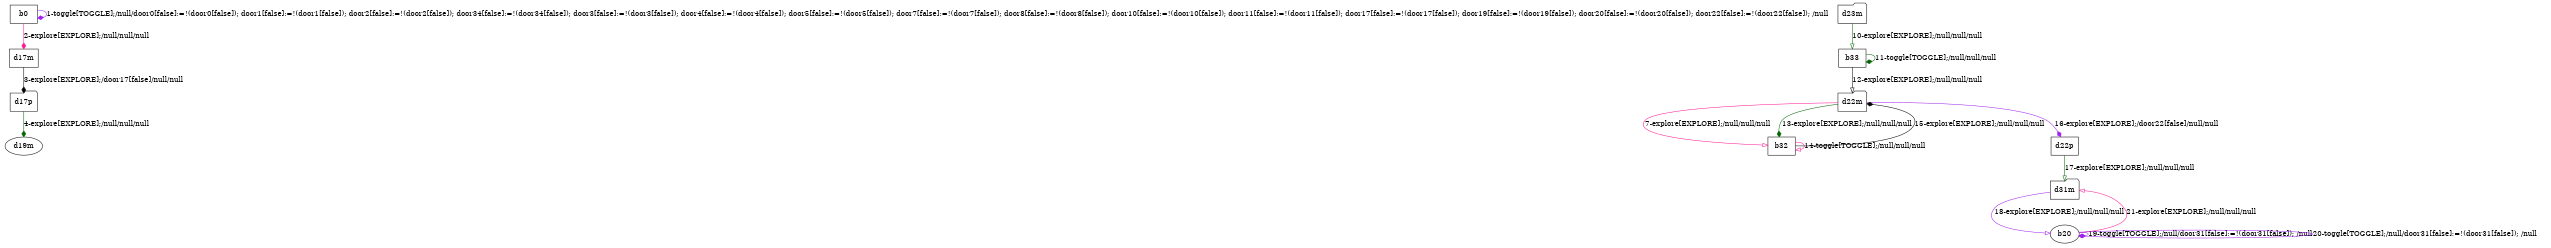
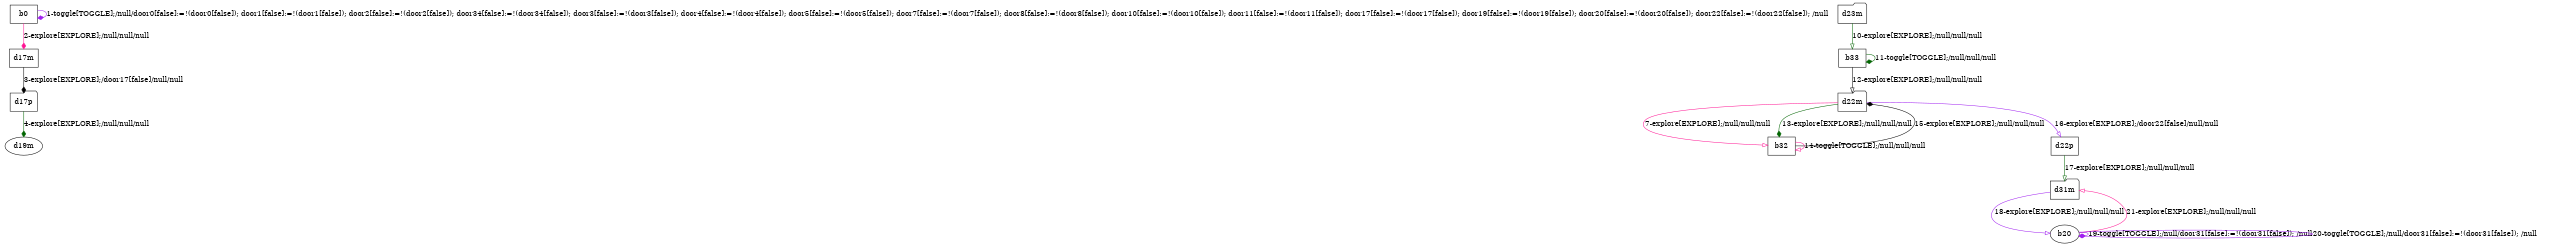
(1966, 105) -> (1966, 105)
